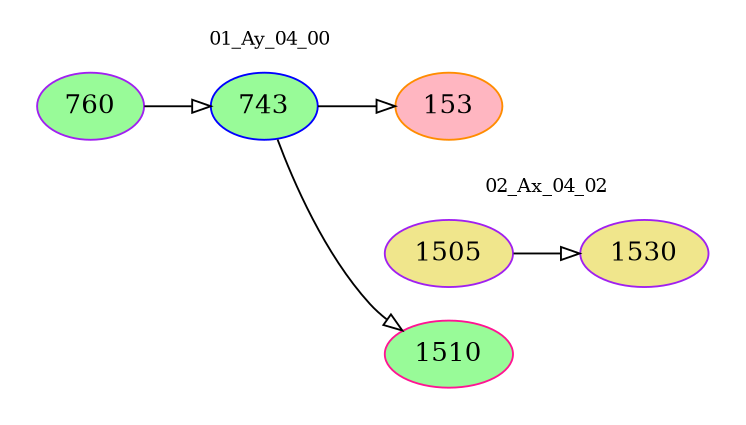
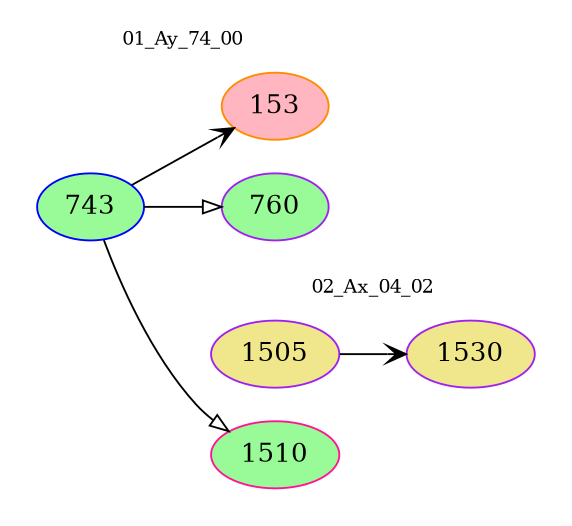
(270, 40) -> (183, 40)
(168, 106) -> (173, 207)
(347, 106) -> (175, 161)
(537, 253) -> (363, 354)
